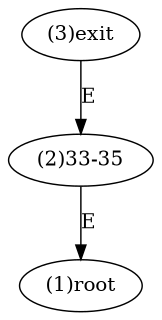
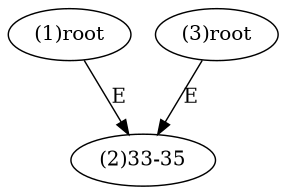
(81, 35) -> (217, 35)
(81, 216) -> (103, 91)
